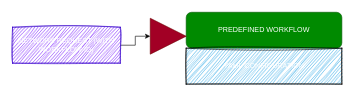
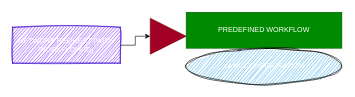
(264, 30) -> (264, 30)
(264, 66) -> (264, 66)
